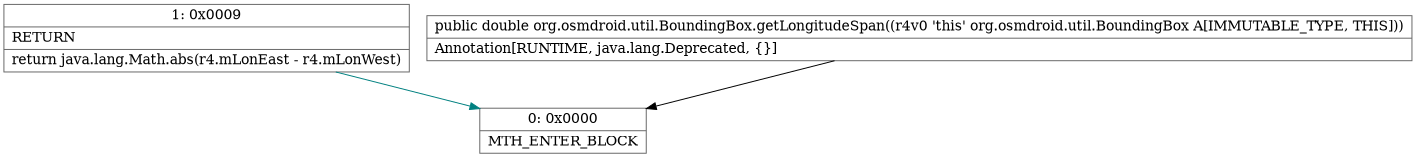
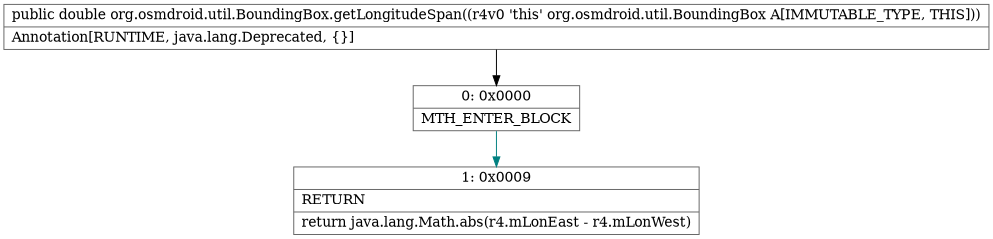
(403, 89) -> (496, 144)
